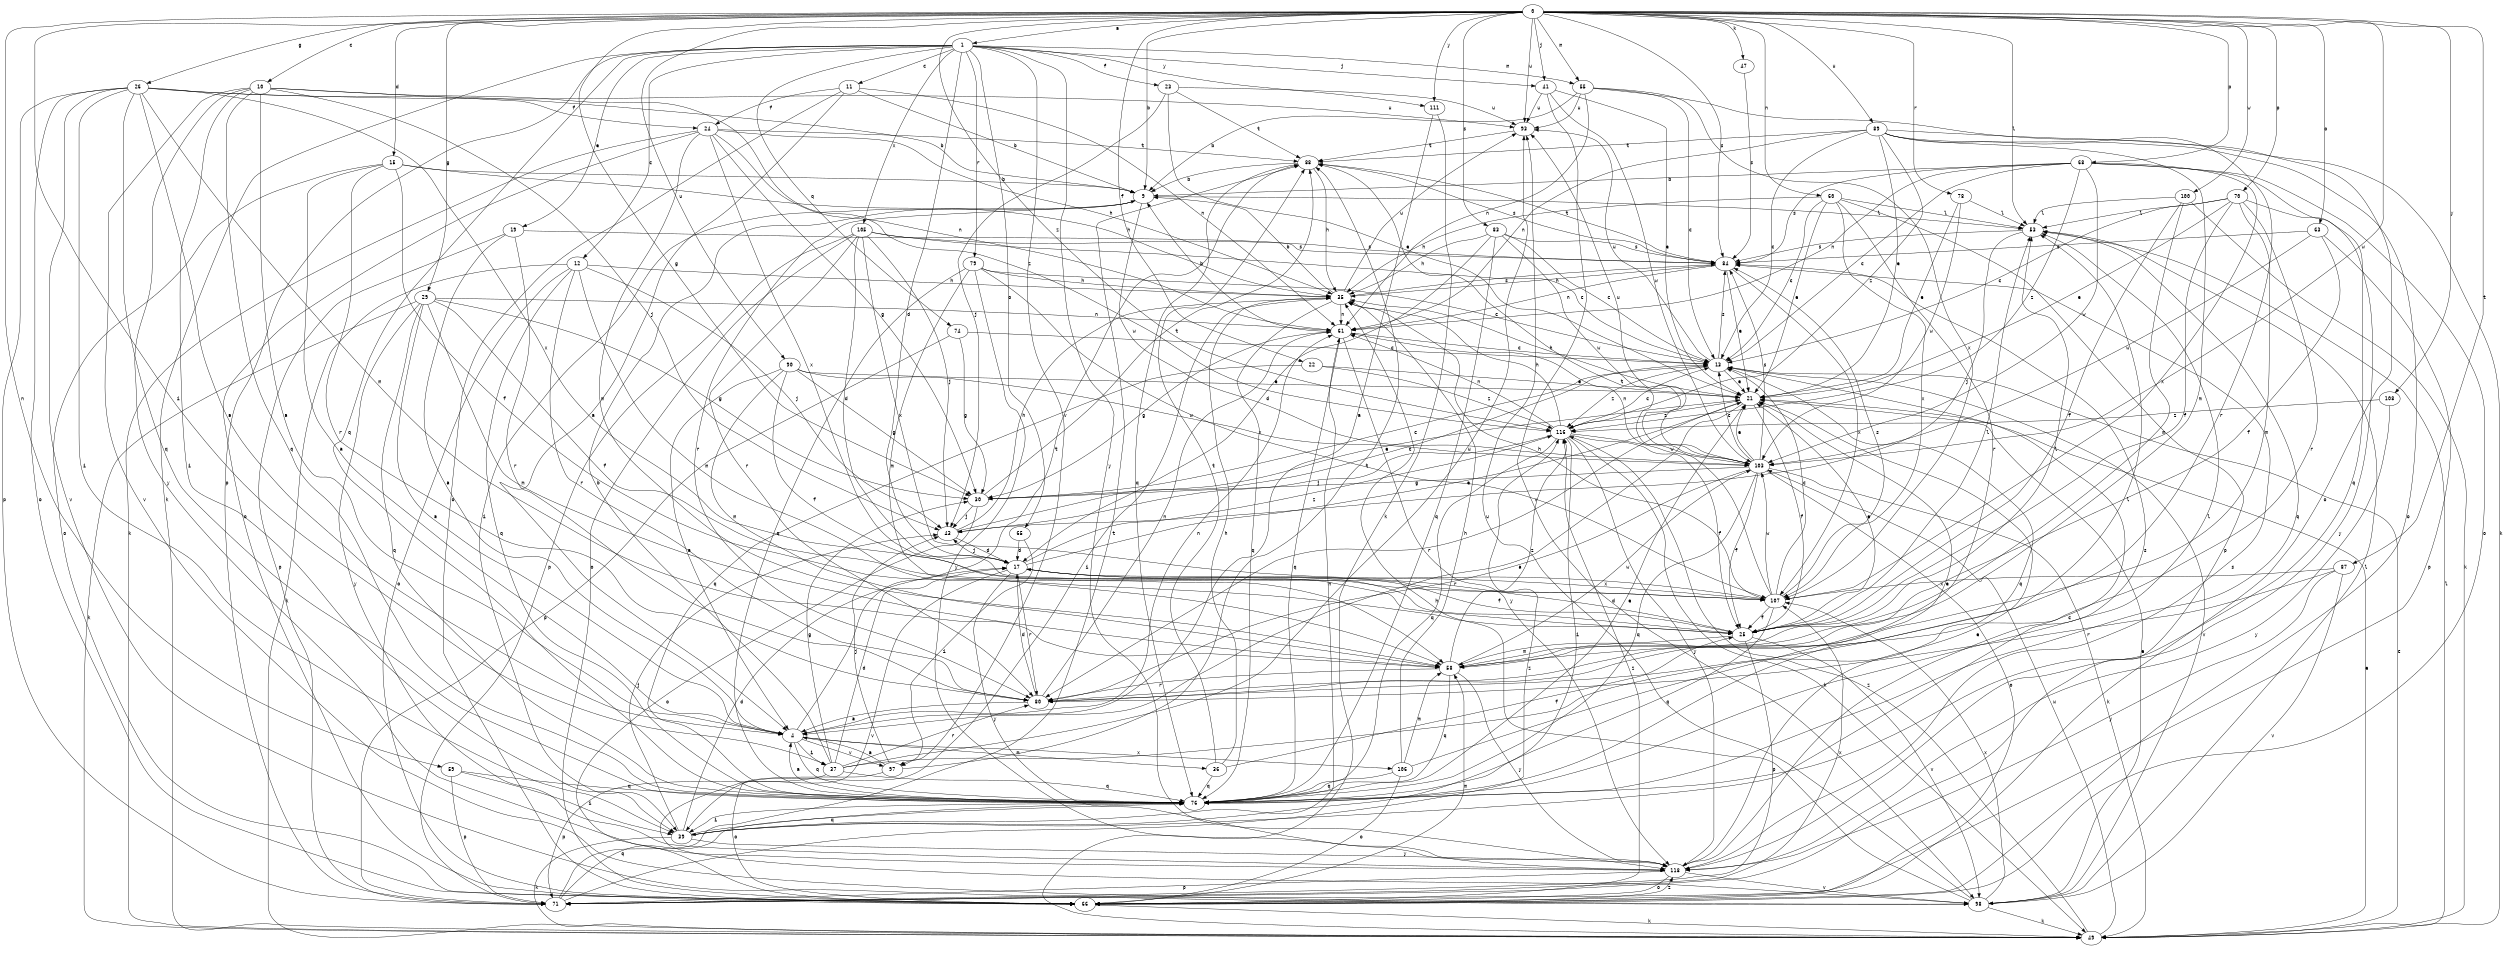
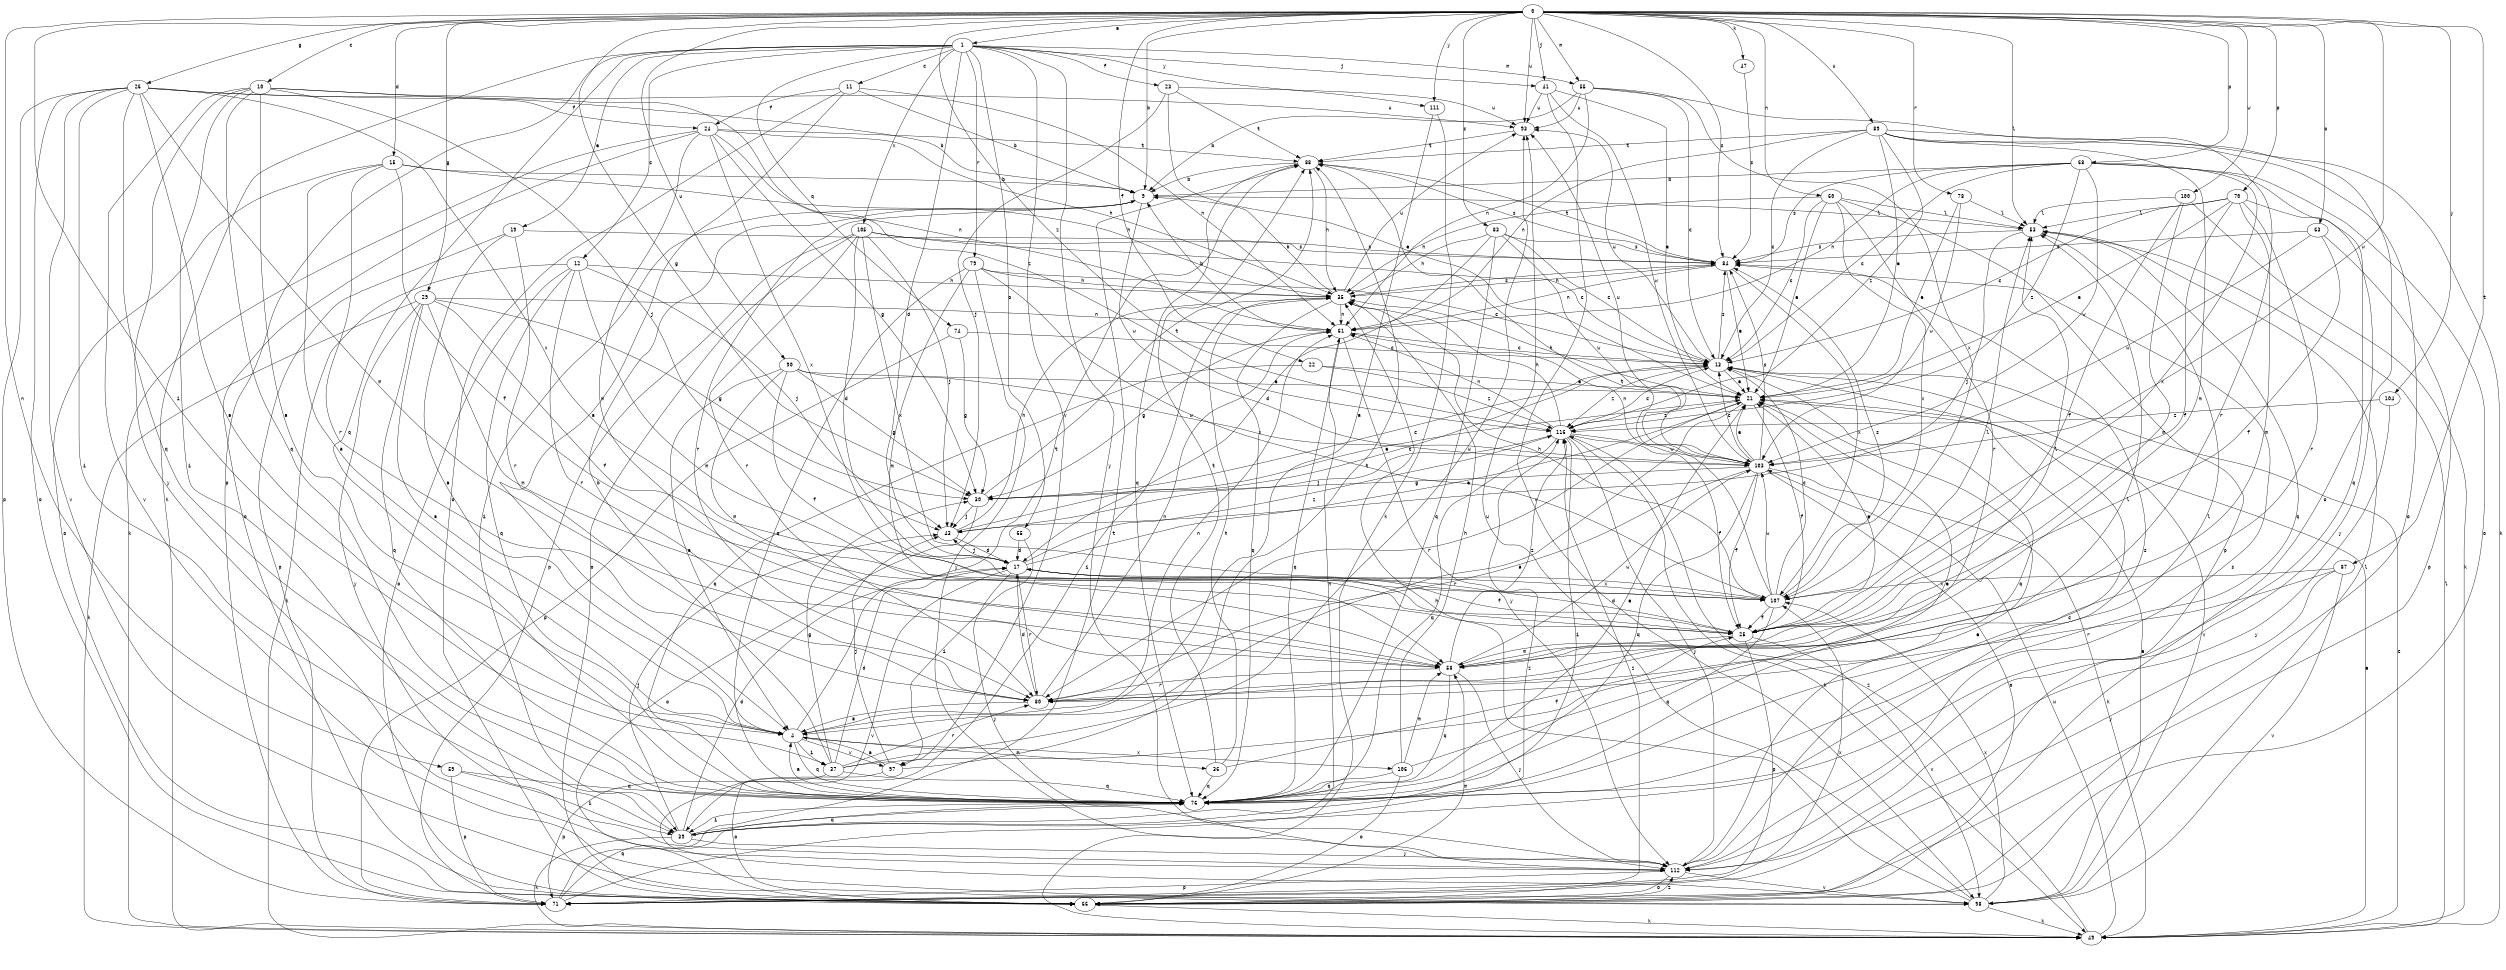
(2390, 399) -> (2390, 399)
(1675, 871) -> (1675, 871)
